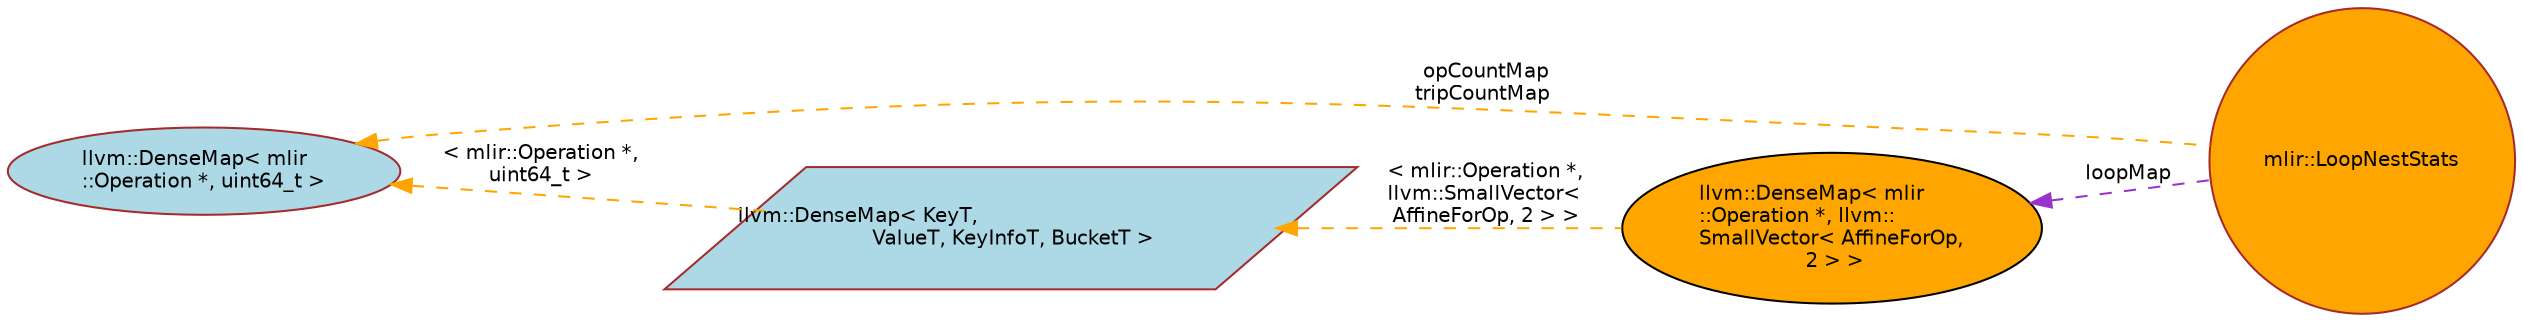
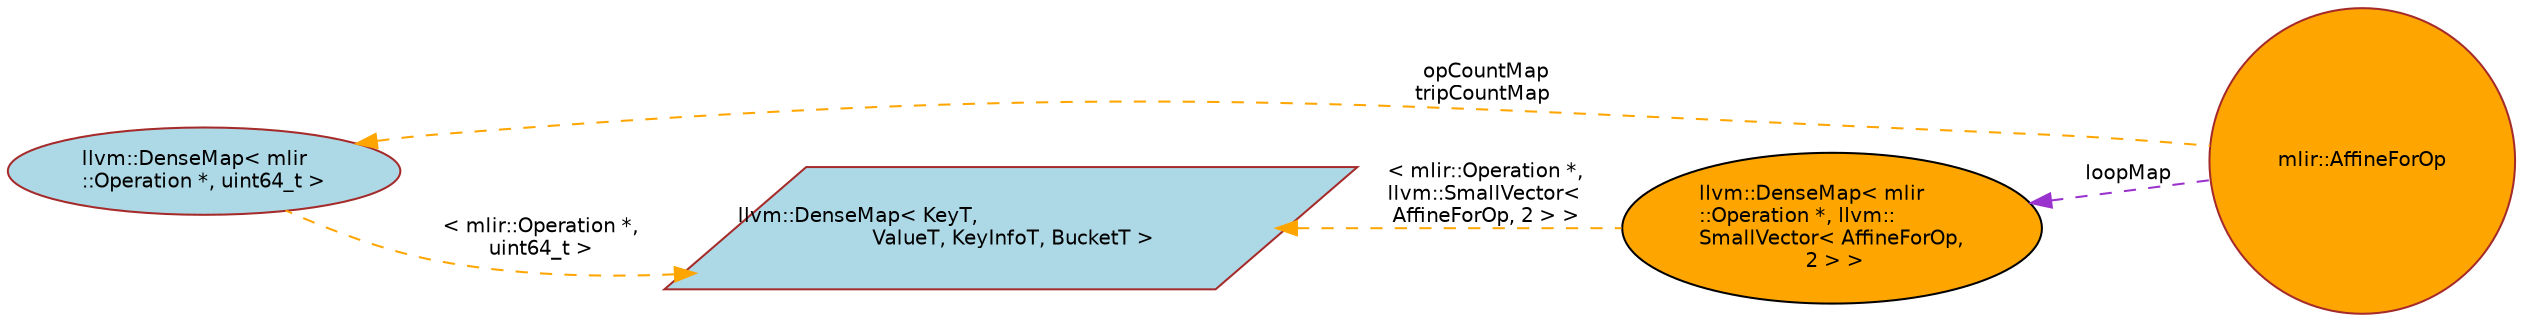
(2362, 161) -> (2362, 161)
(588, 198) -> (476, 267)
